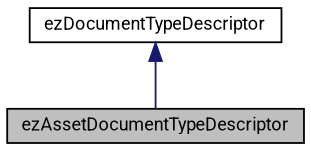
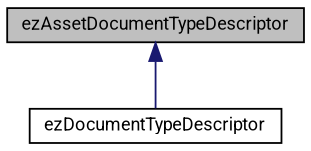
(156, 85) -> (156, 85)
